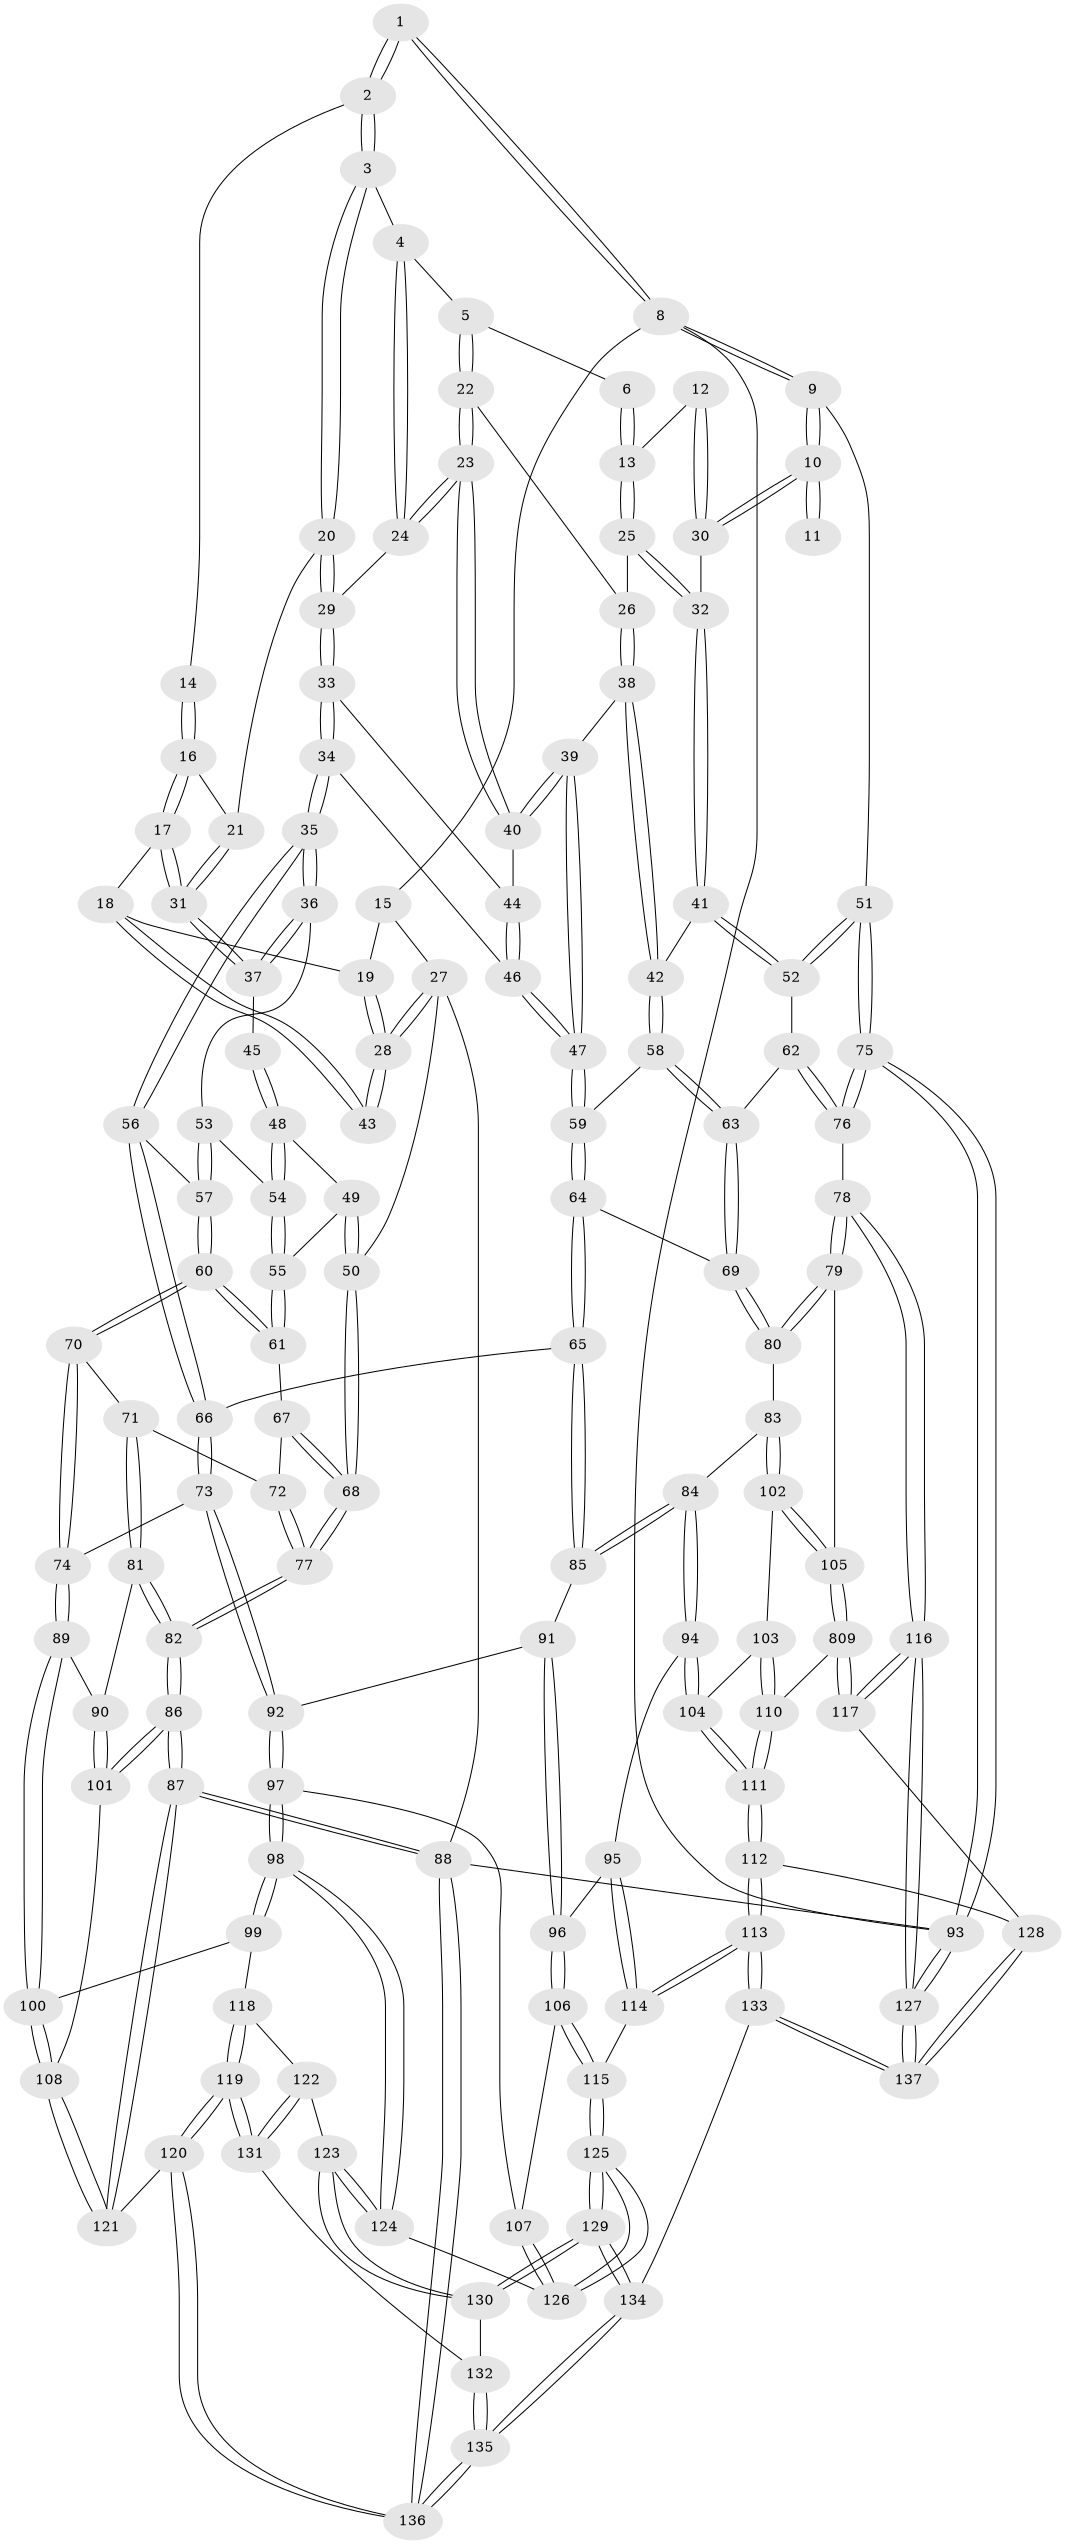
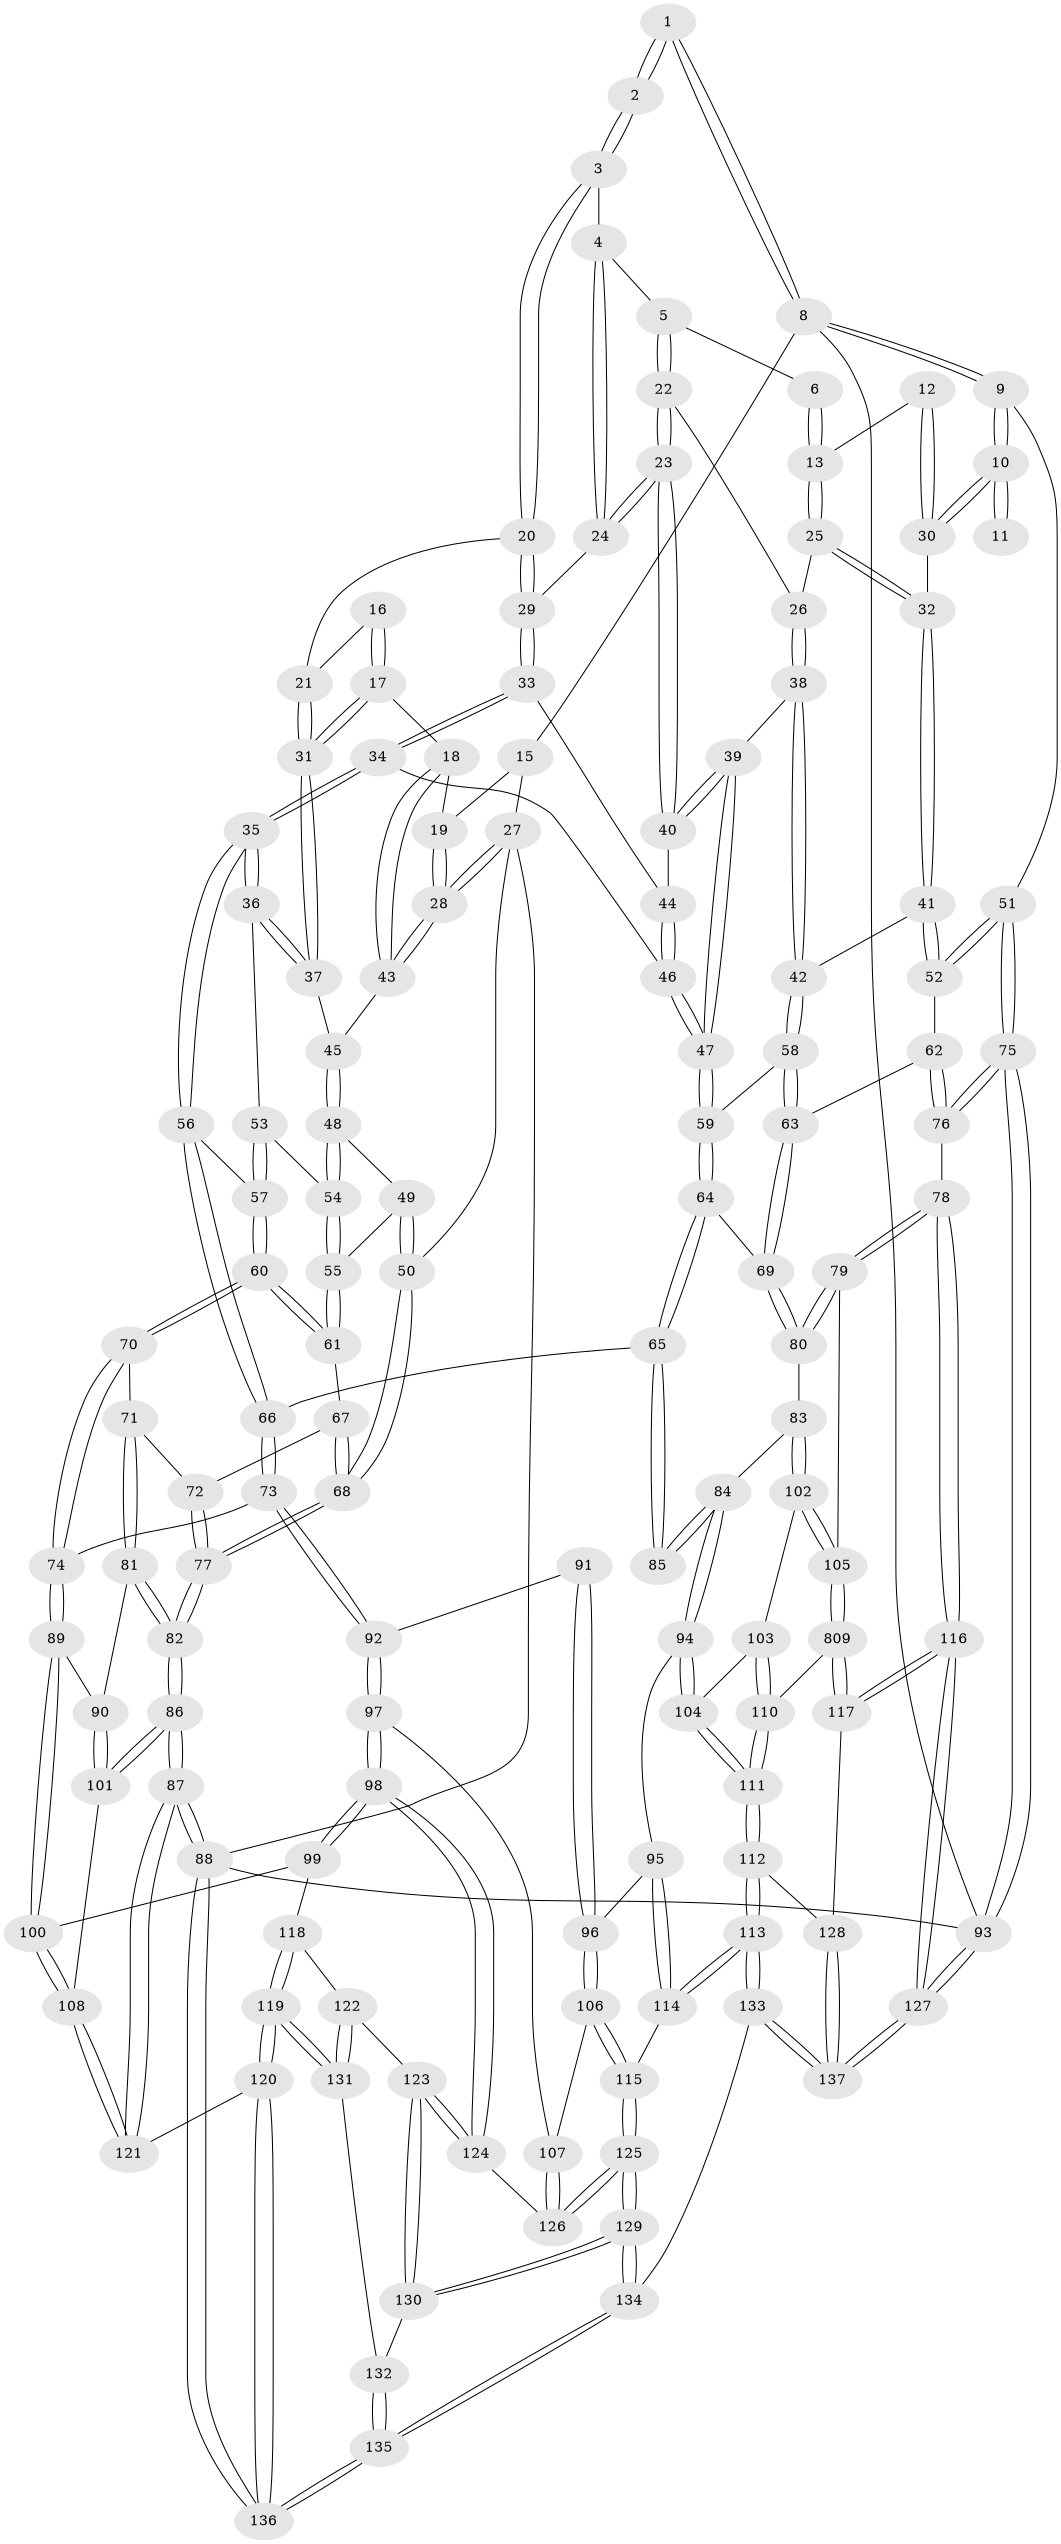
(188, 684) -> none
none -> (360, 1015)
(563, 1603) -> none
